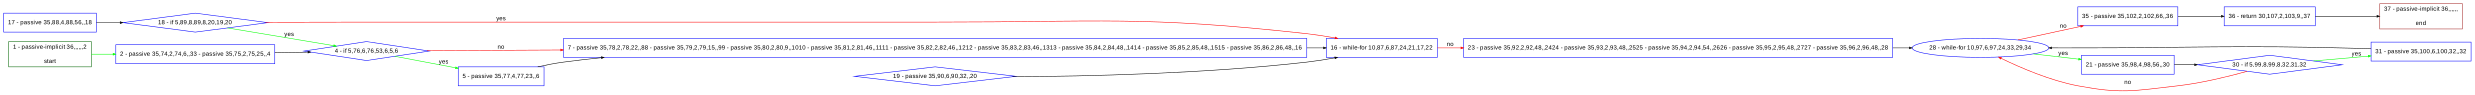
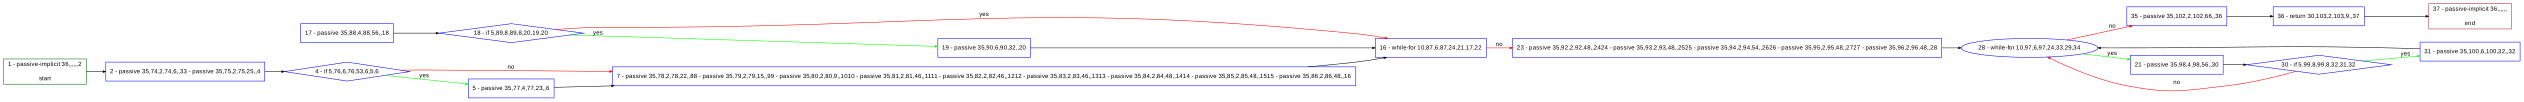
(2270, 16) -> (2319, 16)
(281, 37) -> (752, 41)
(102, 54) -> (95, 72)
(935, 76) -> (984, 48)
